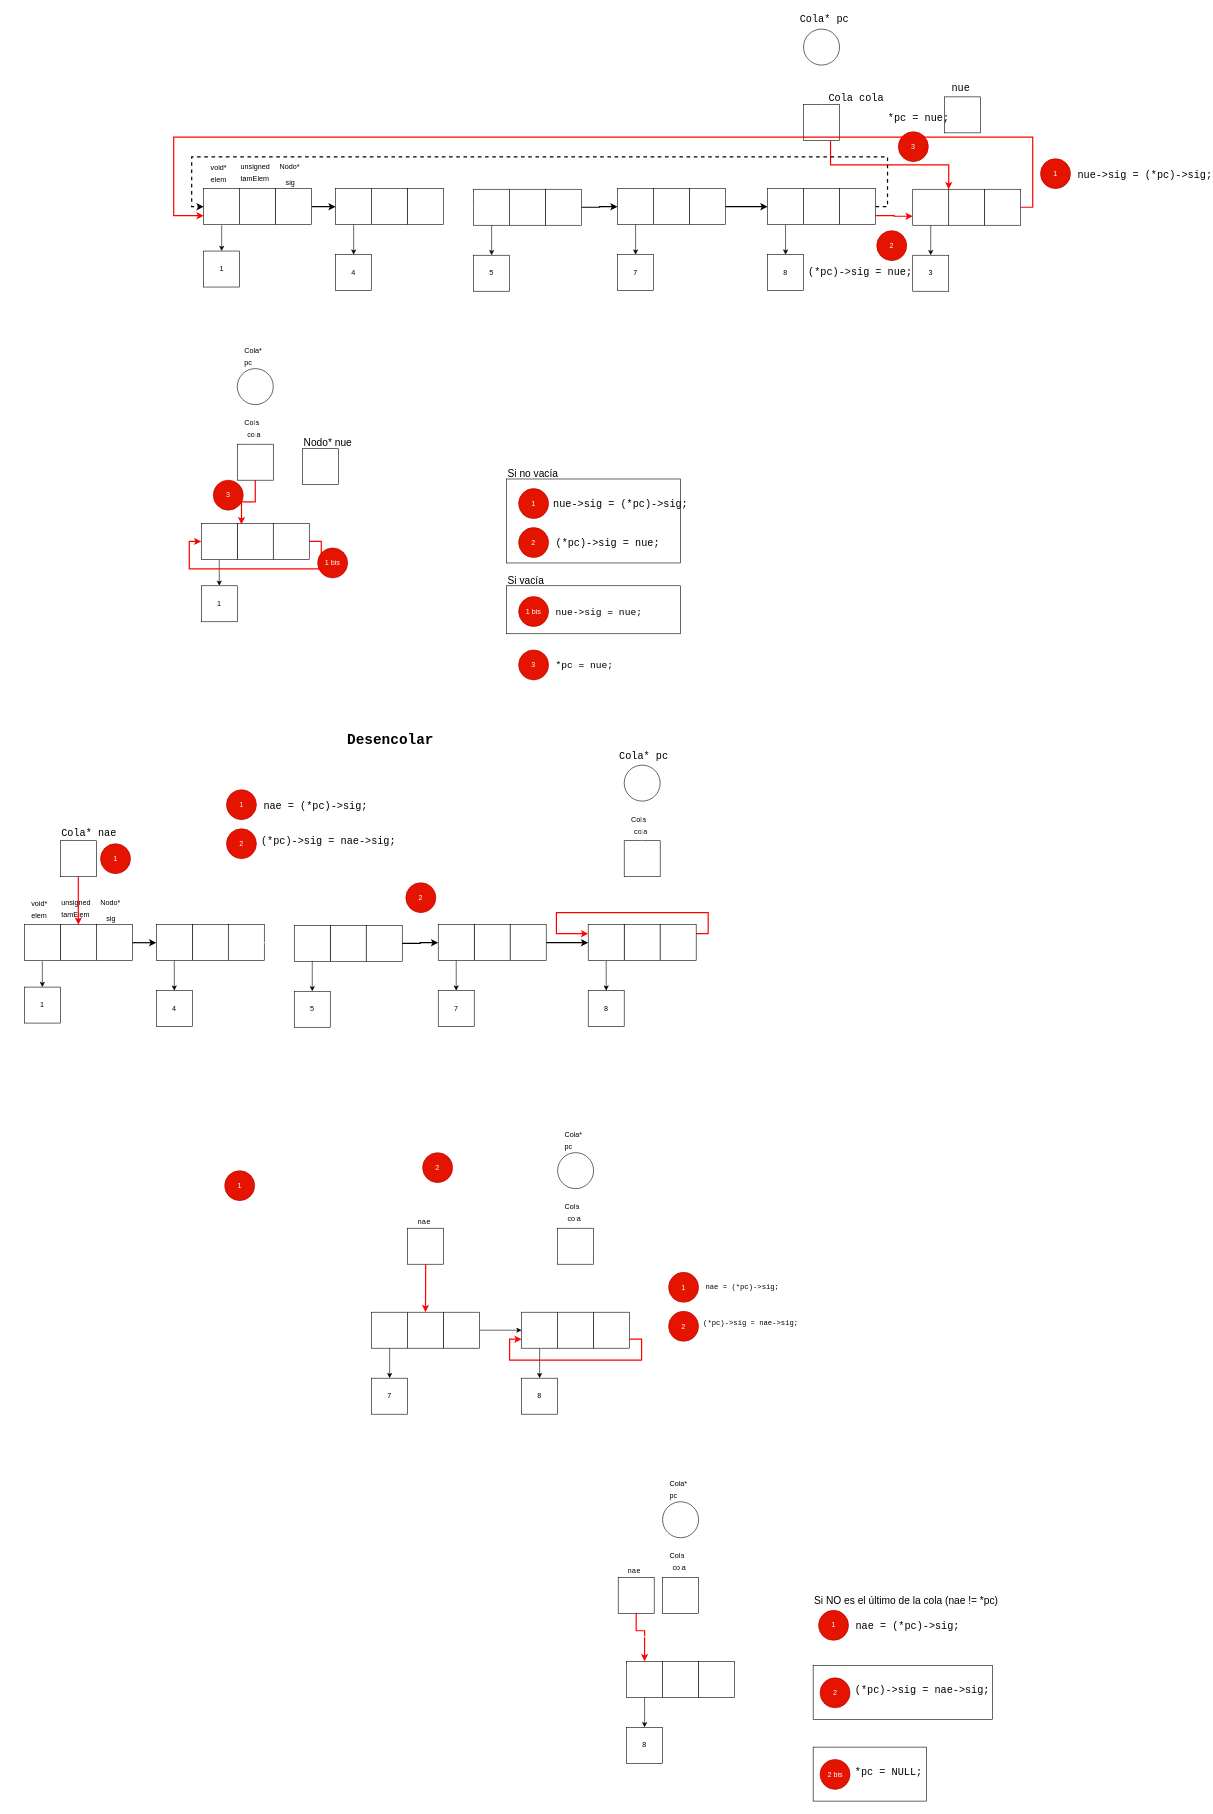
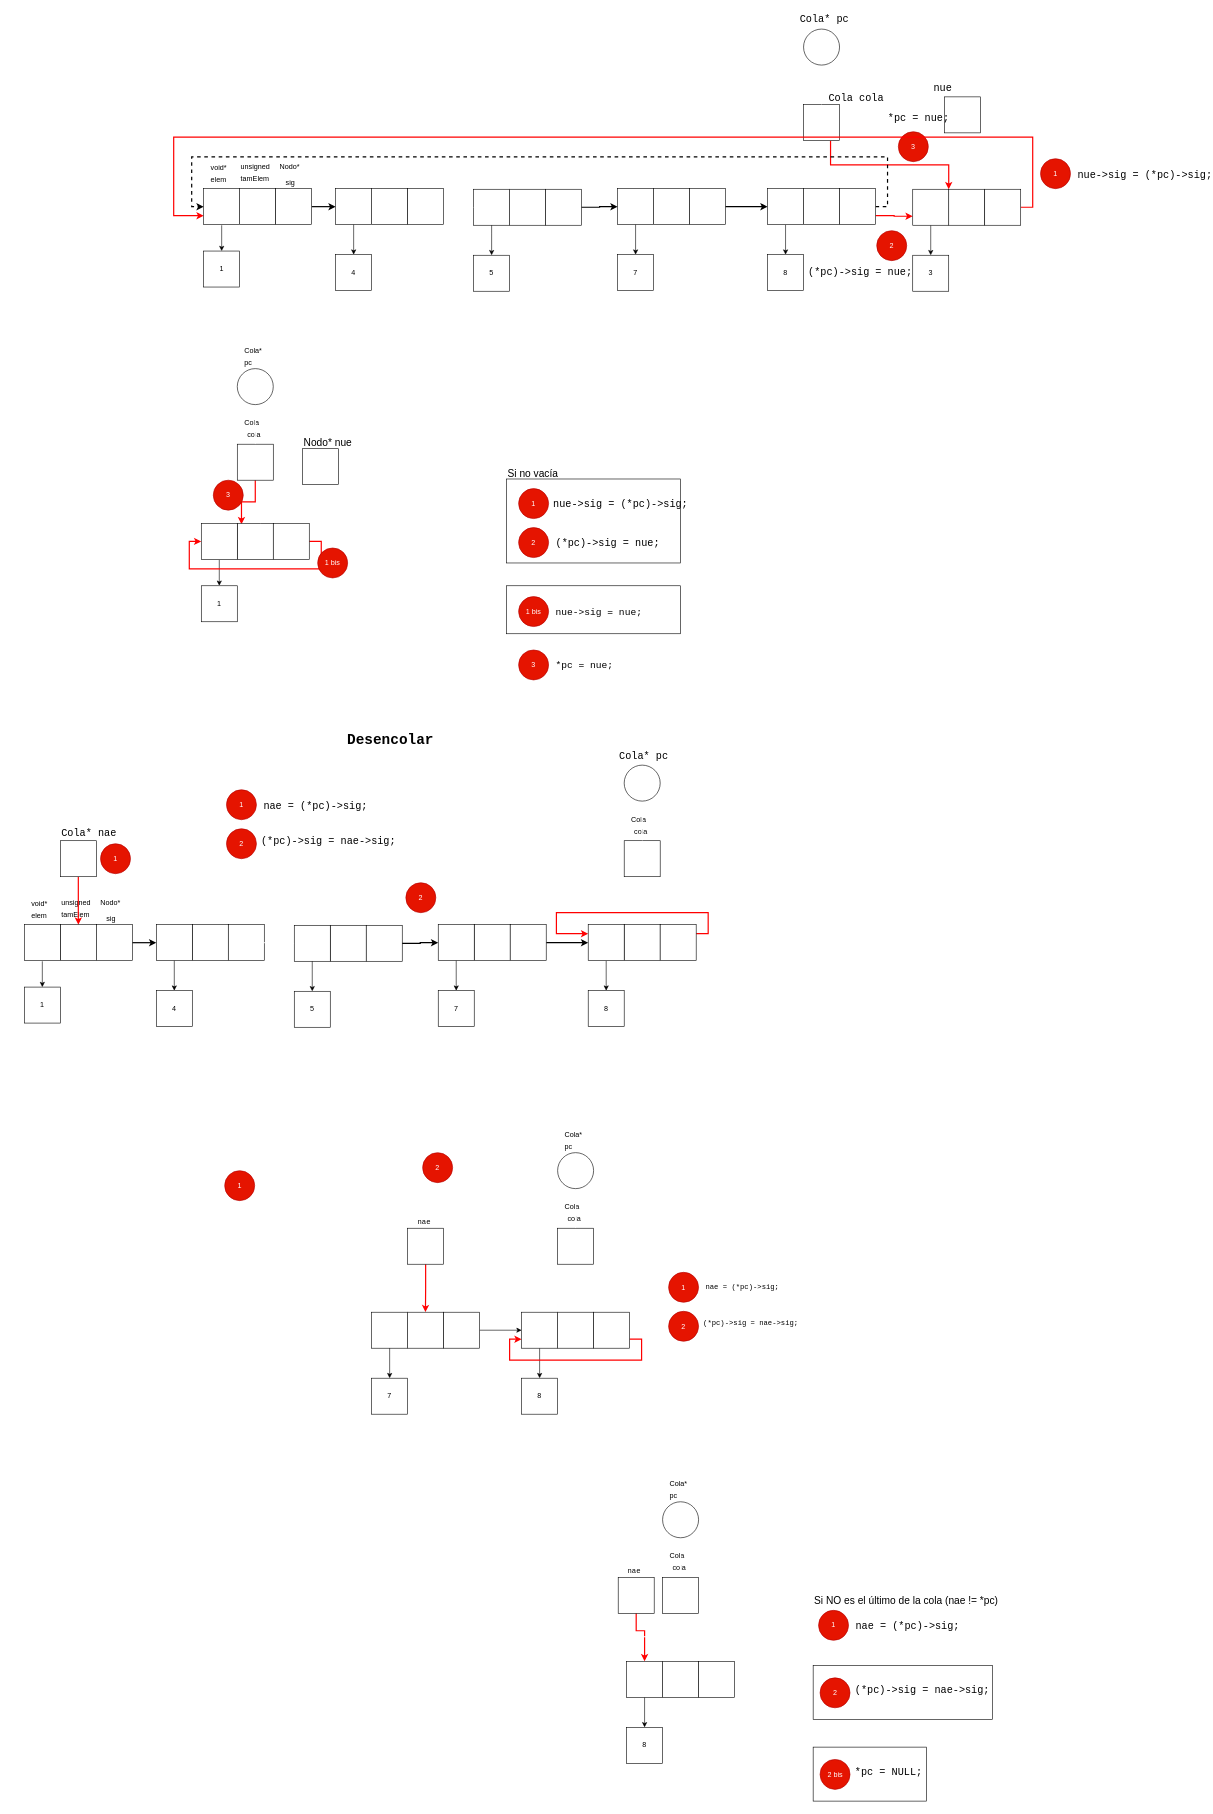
(963, 87) -> (945, 87)
(531, 580) -> none
